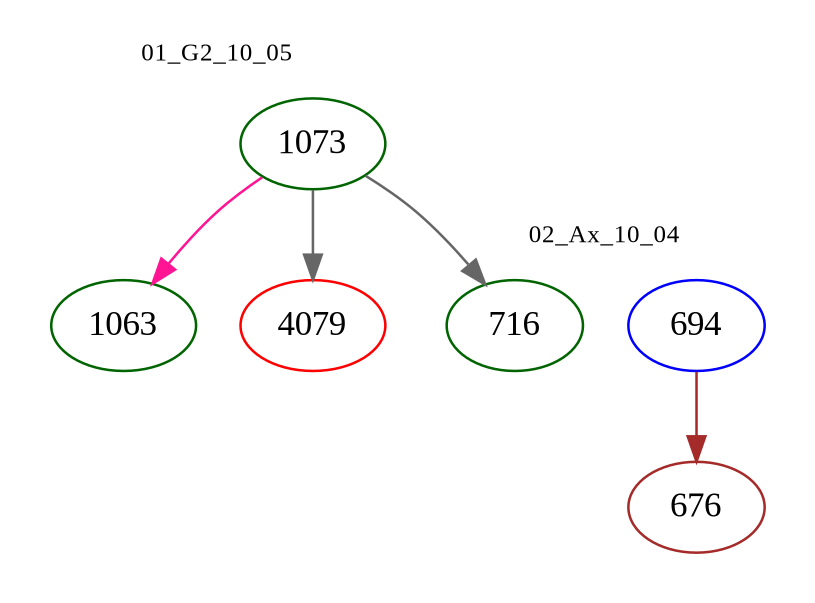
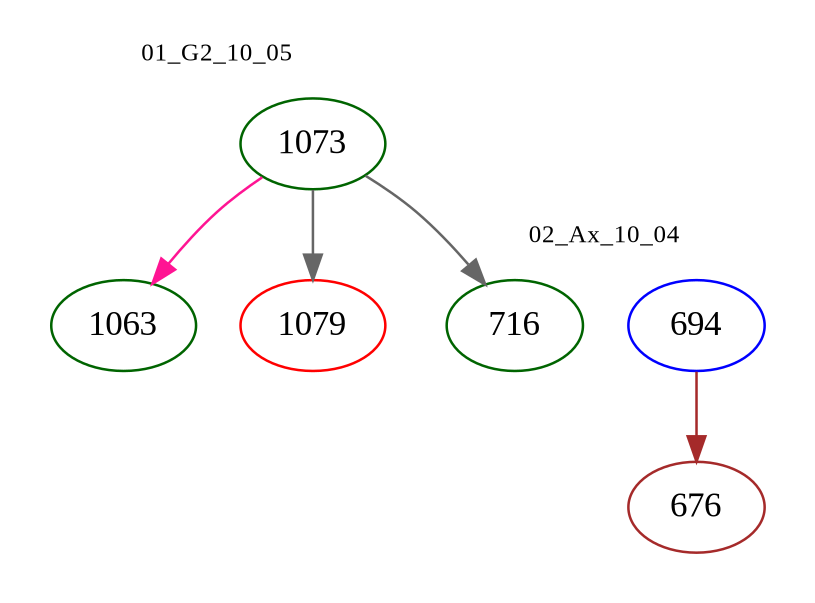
(313, 326) -> (313, 326)
